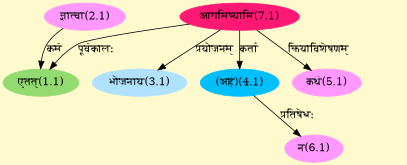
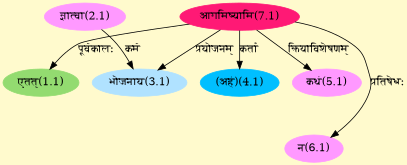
(48, 42) -> (117, 44)
(274, 113) -> (365, 61)
